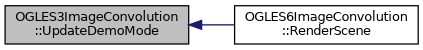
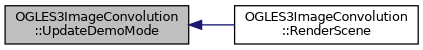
(326, 25) -> (326, 25)
